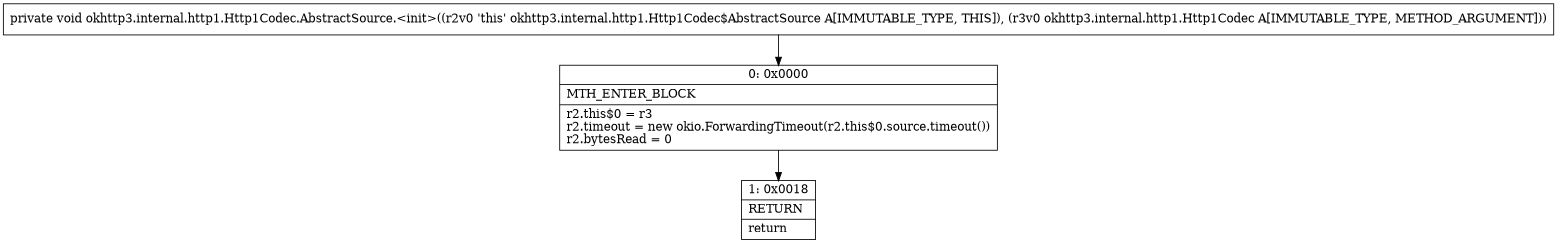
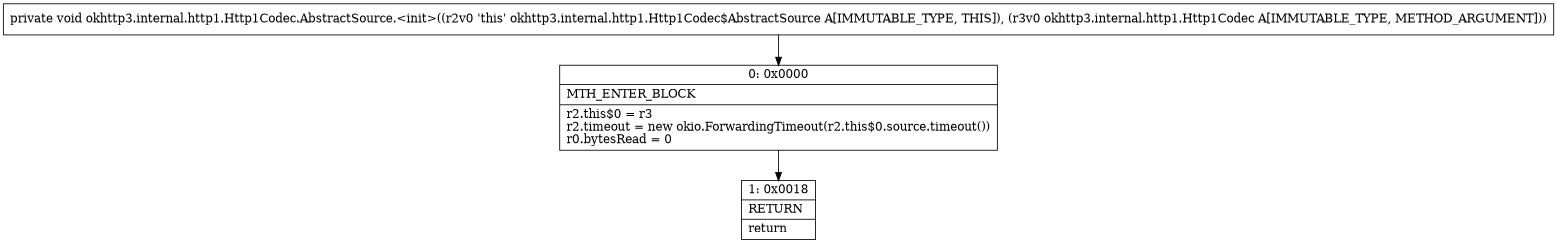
(619, 140) -> (619, 140)
